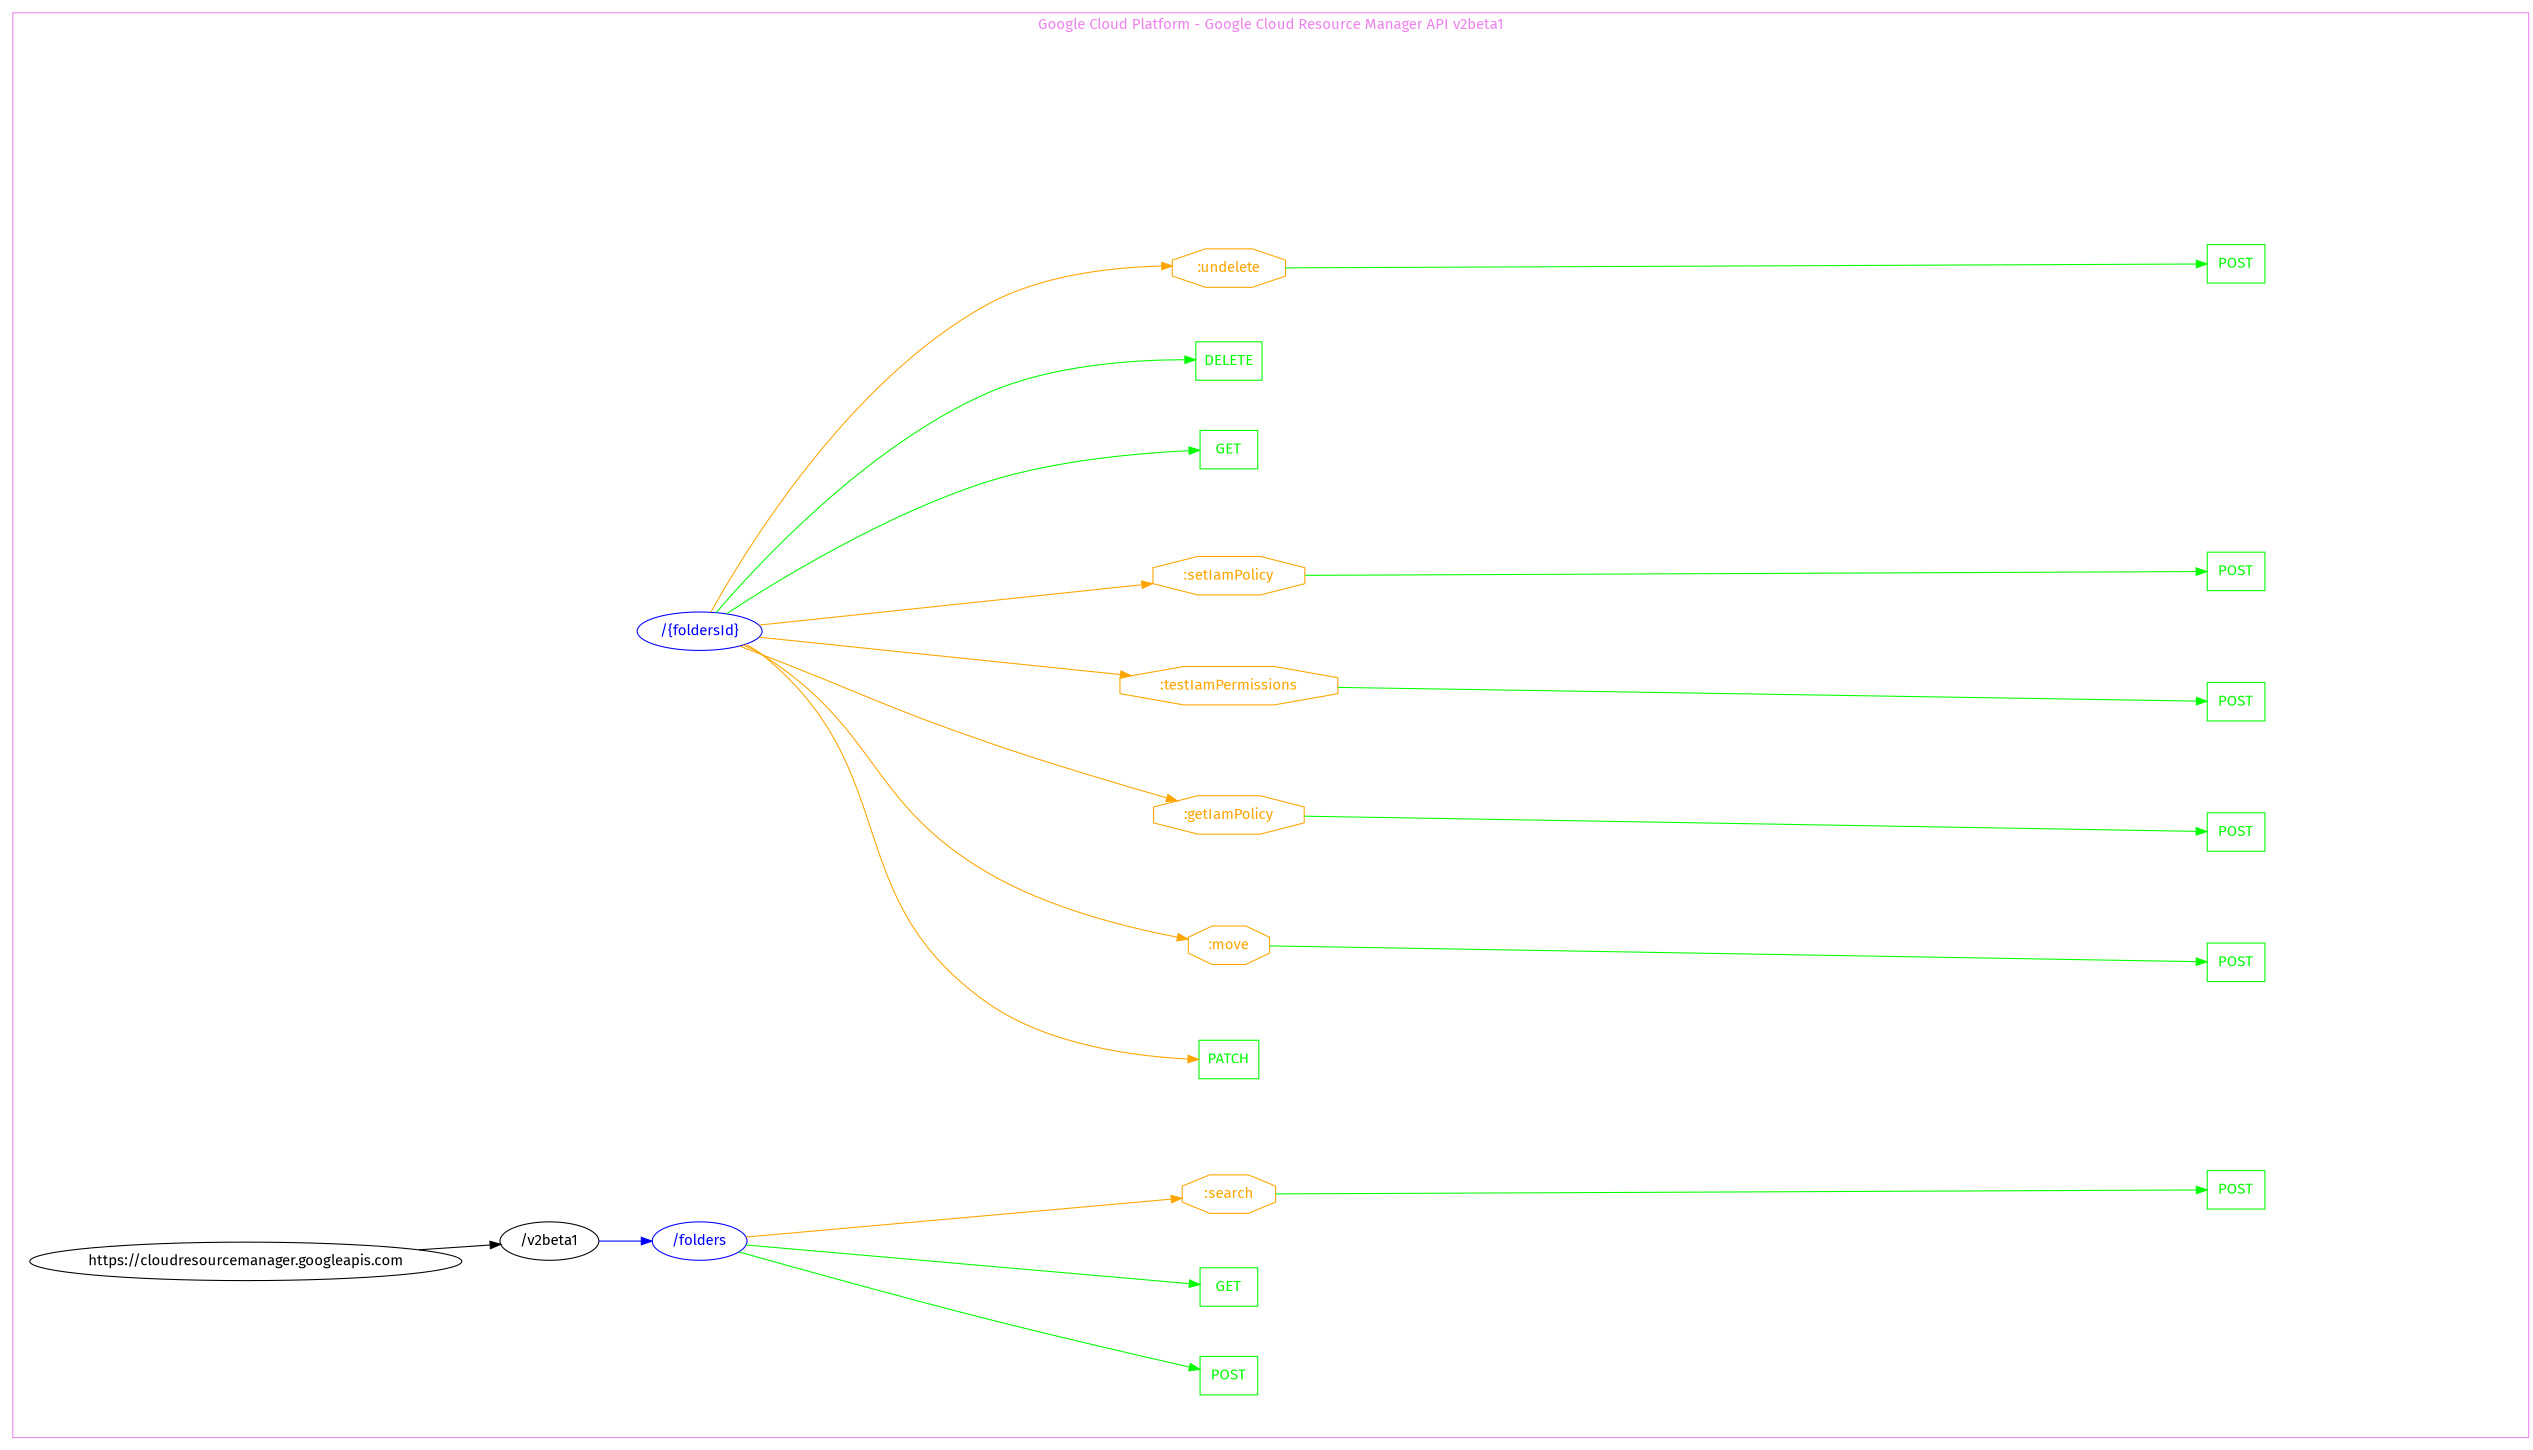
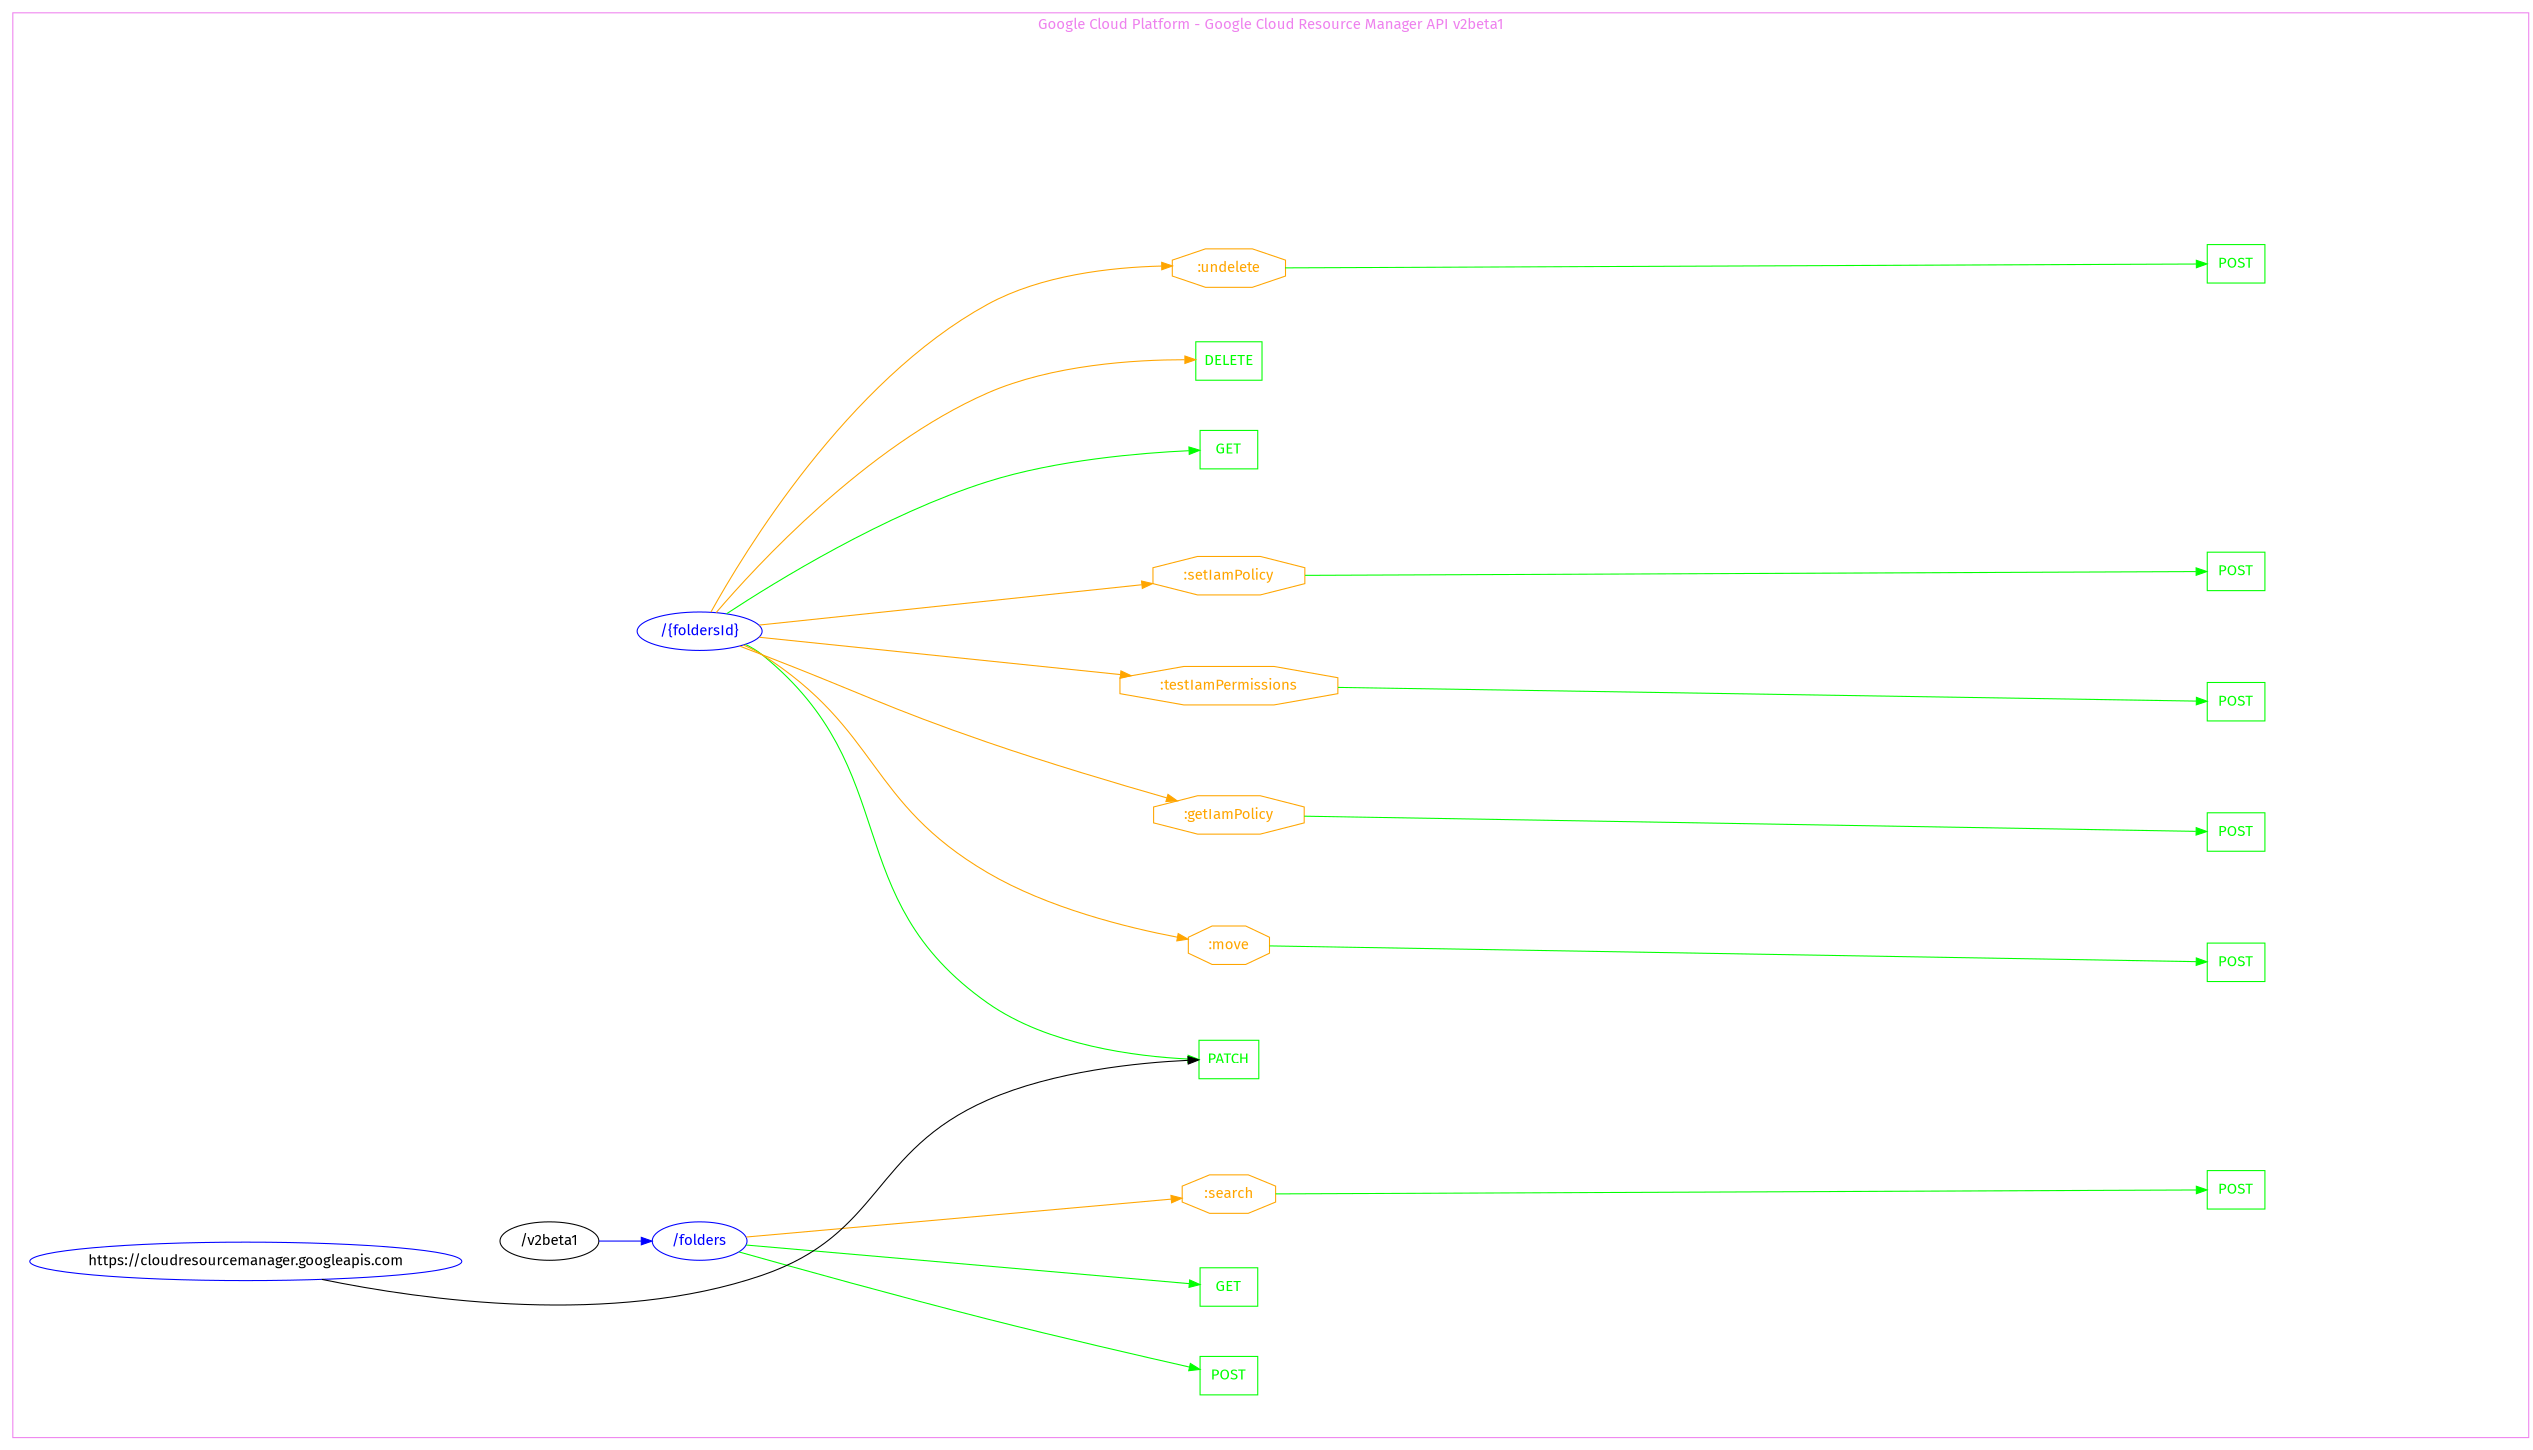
(922, 429) -> (922, 429)
(908, 919) -> (908, 919)
(454, 1247) -> (763, 1275)
(246, 1261) -> (246, 1261)
